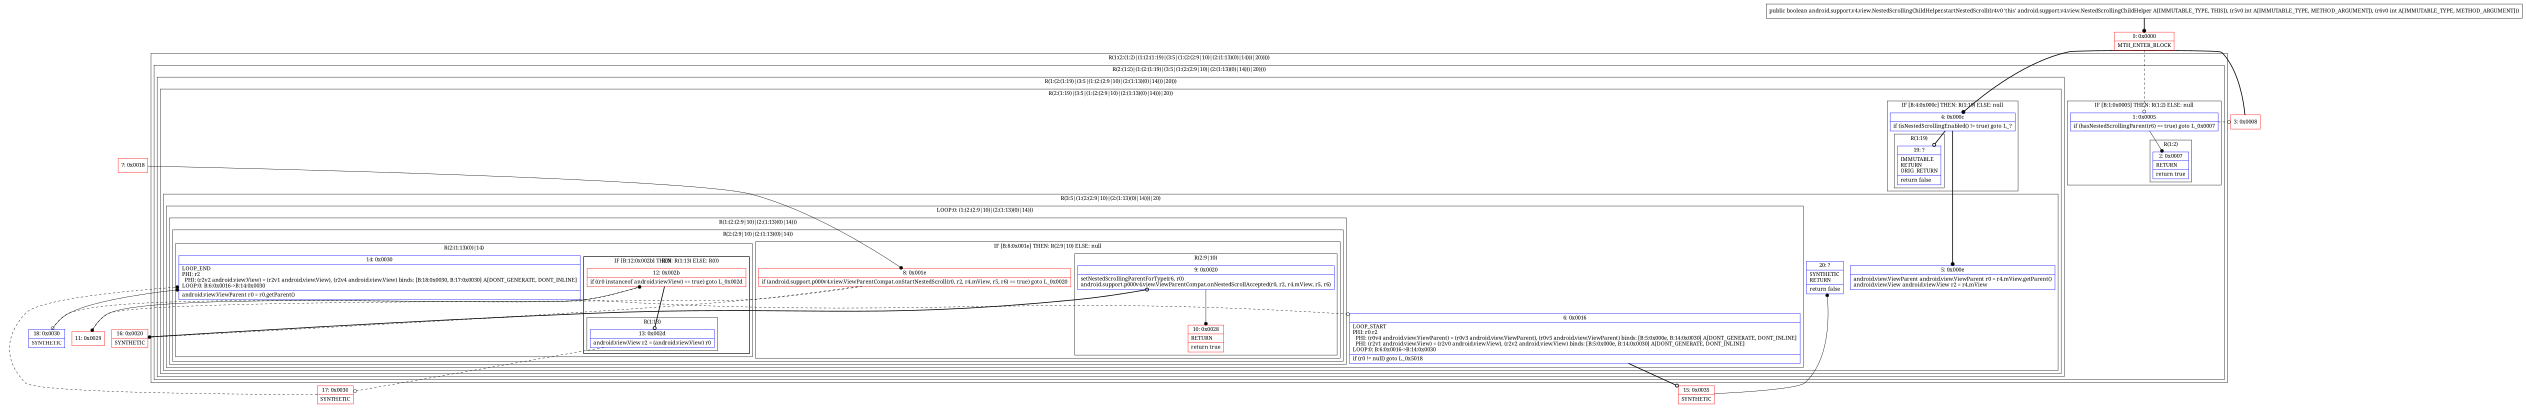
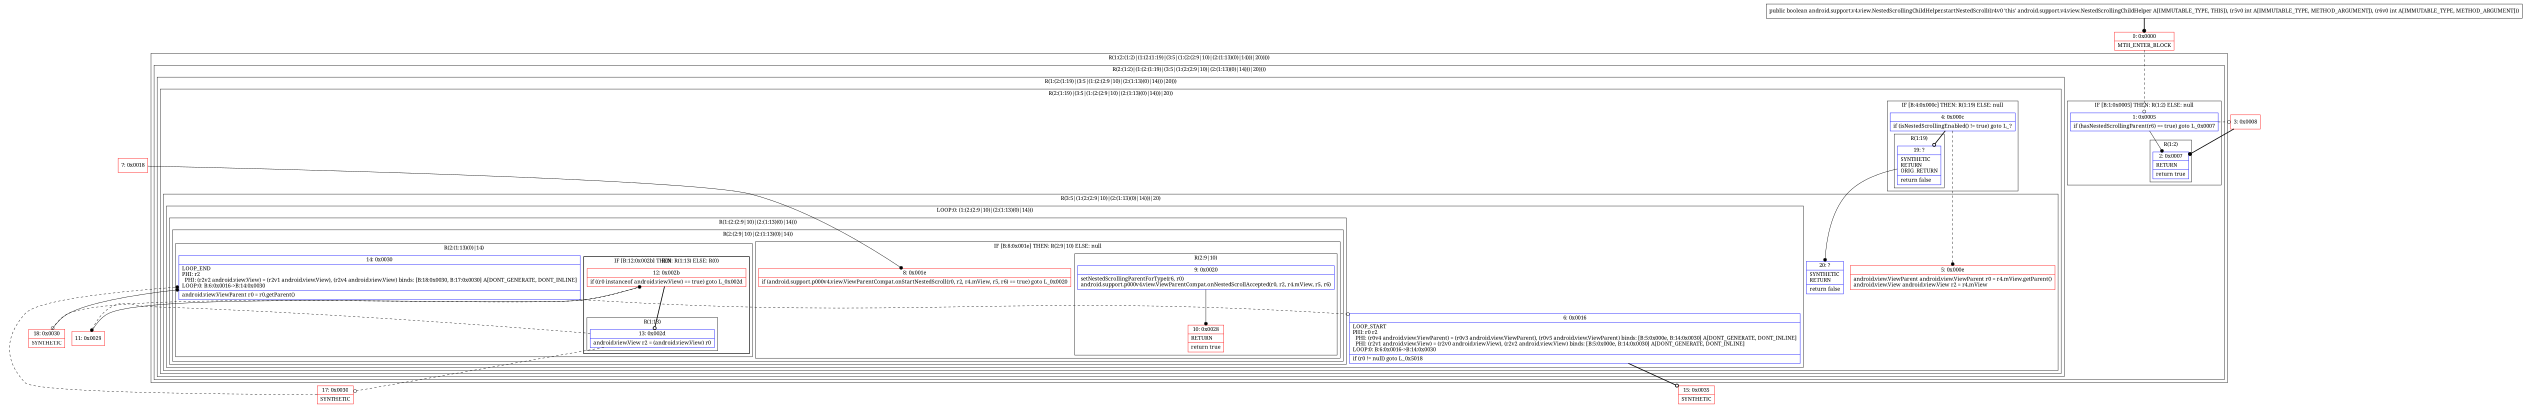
(2119, 51) -> (2213, 141)
(1917, 159) -> (1916, 159)
(1953, 197) -> (1953, 197)
(1953, 278) -> (1953, 278)
(300, 303) -> (336, 315)
(47, 339) -> (47, 339)
(130, 339) -> none
(1796, 386) -> (1843, 199)
